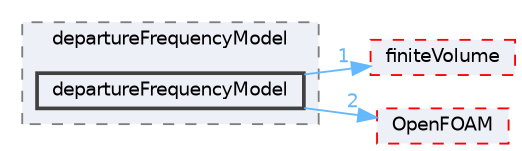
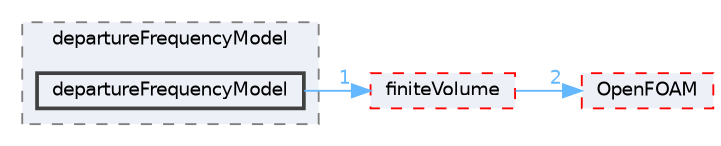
(331, 112) -> (539, 91)
